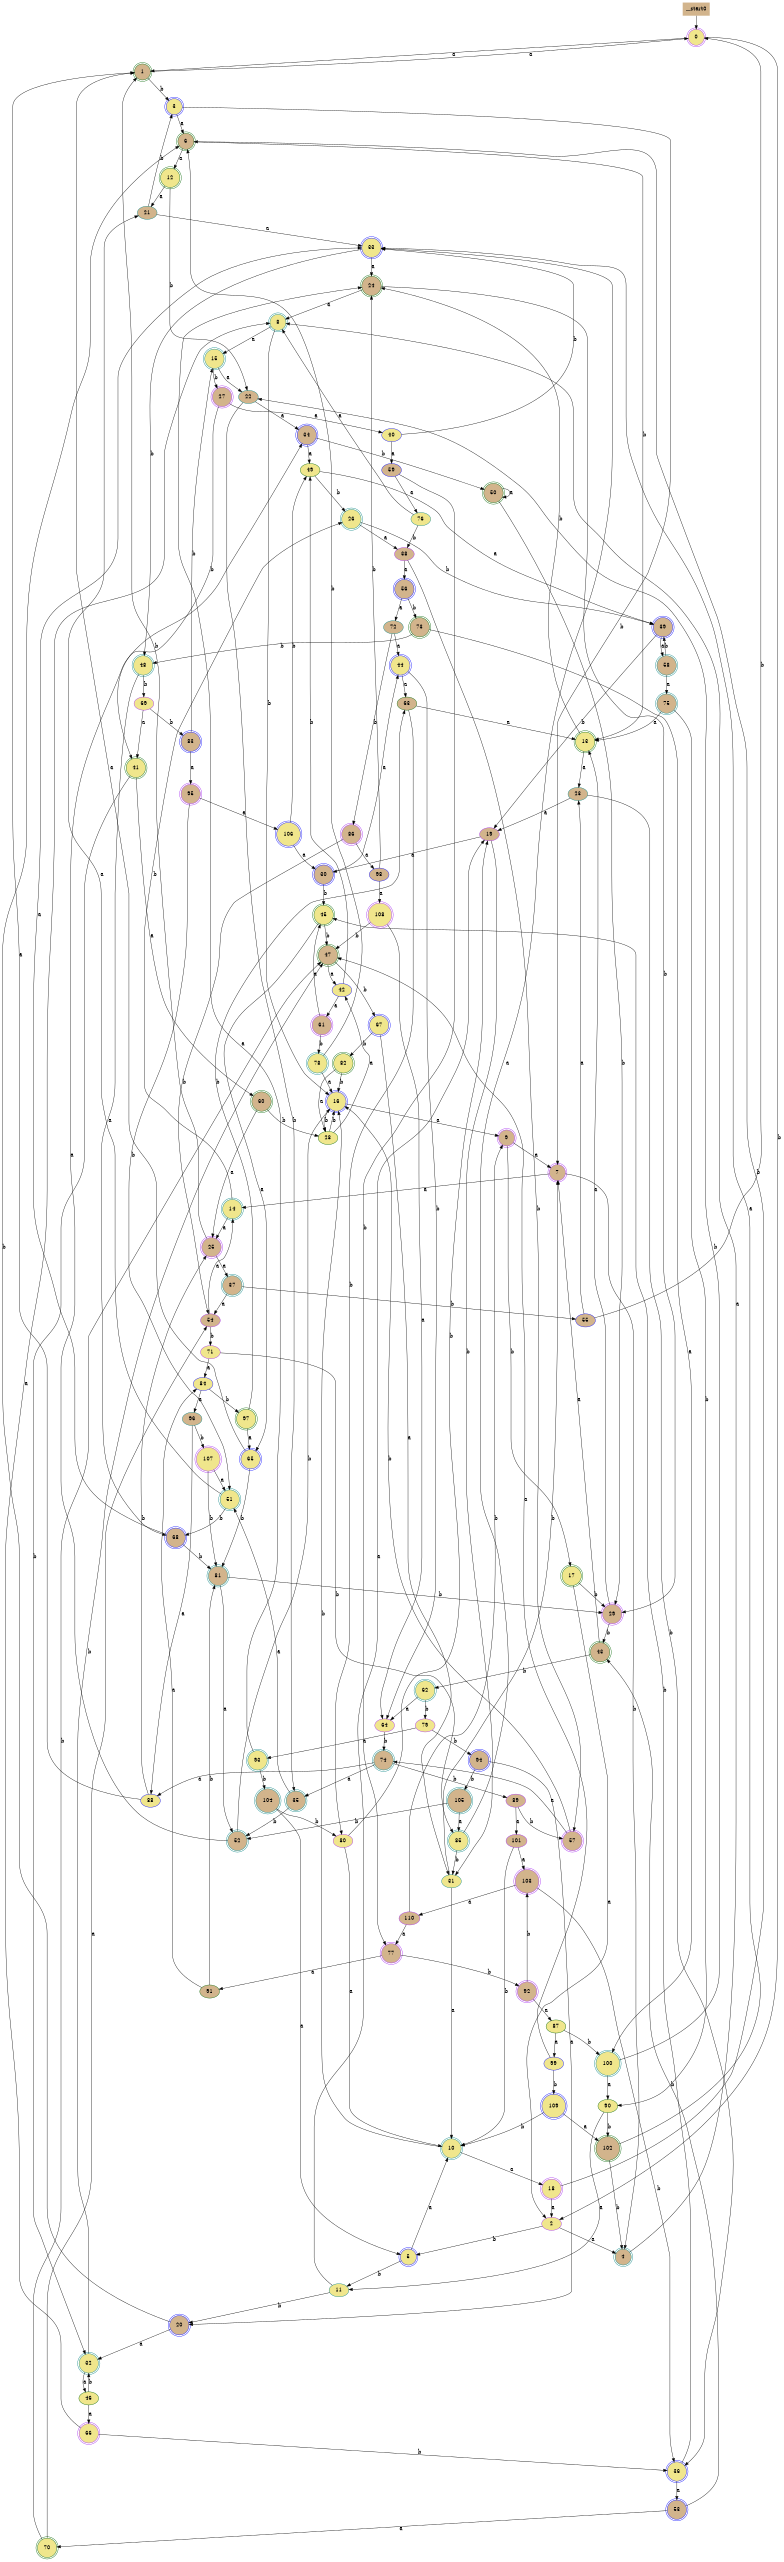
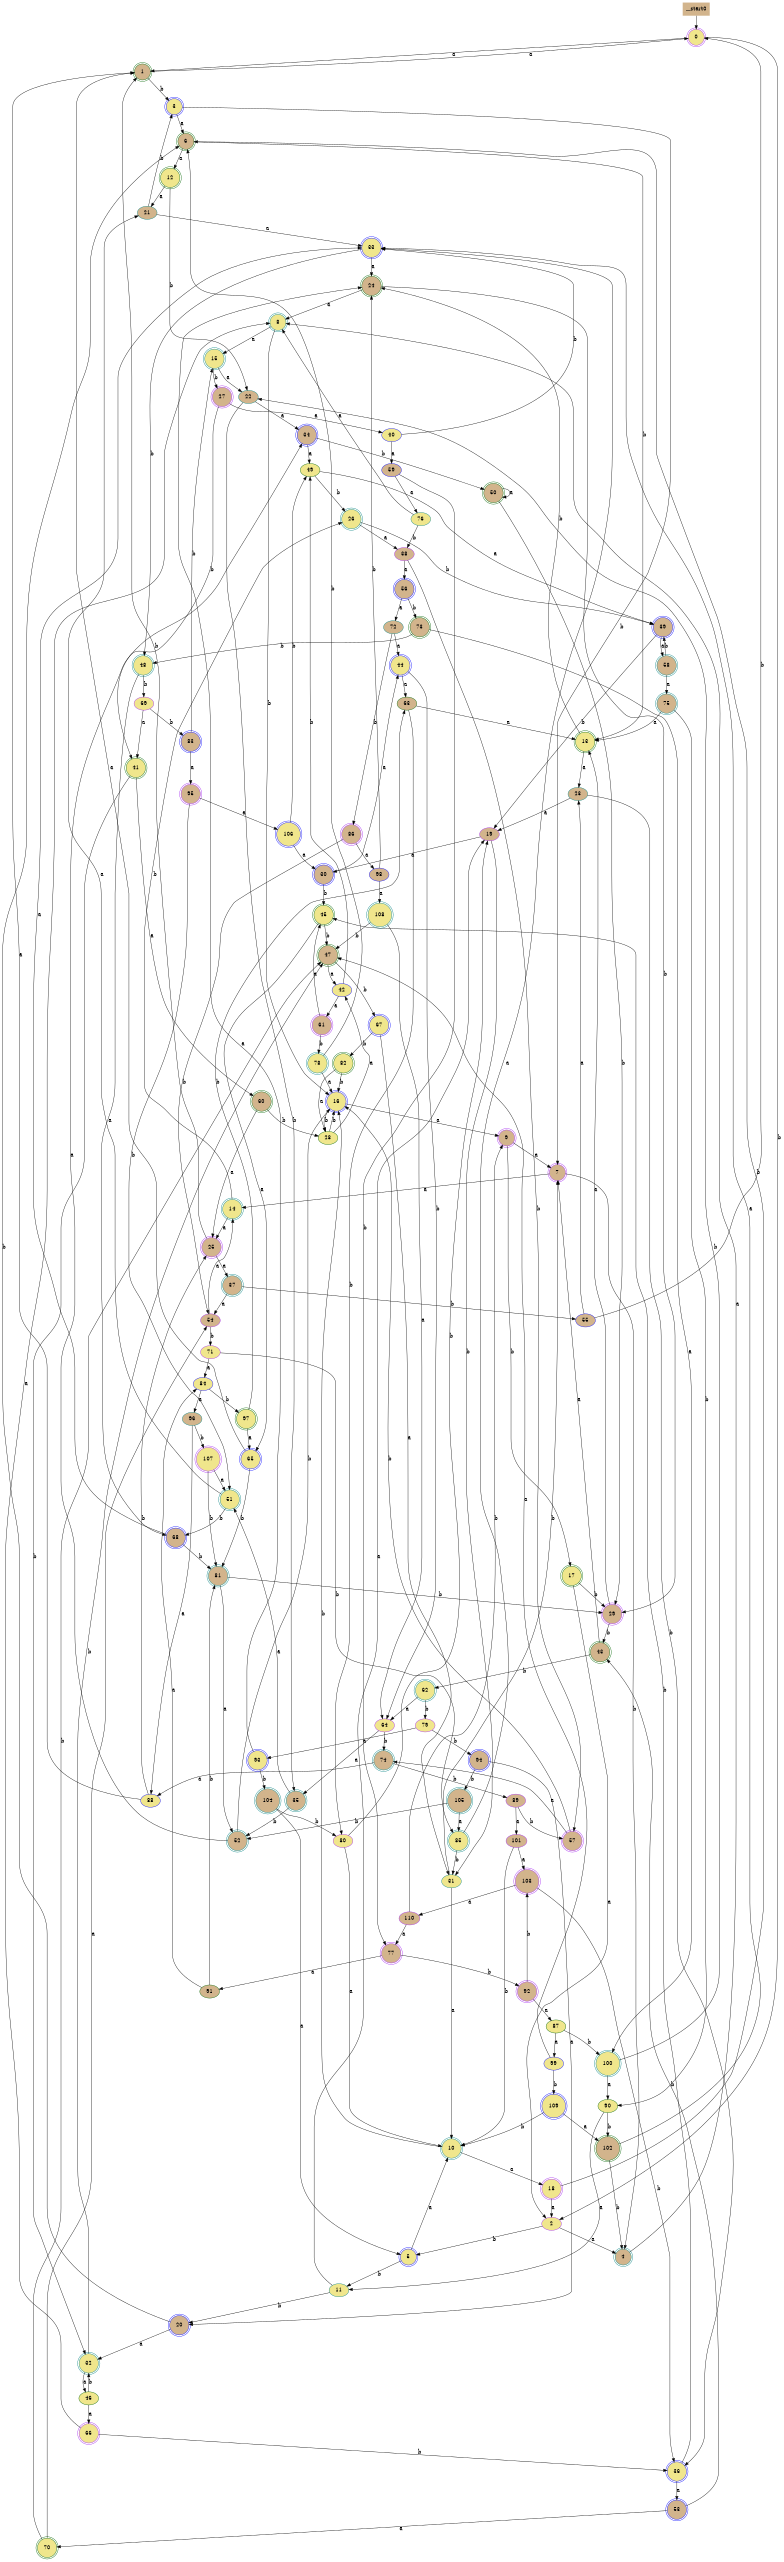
(380, 915) -> (380, 915)
(258, 1760) -> (258, 1760)
(341, 1780) -> (342, 1761)
